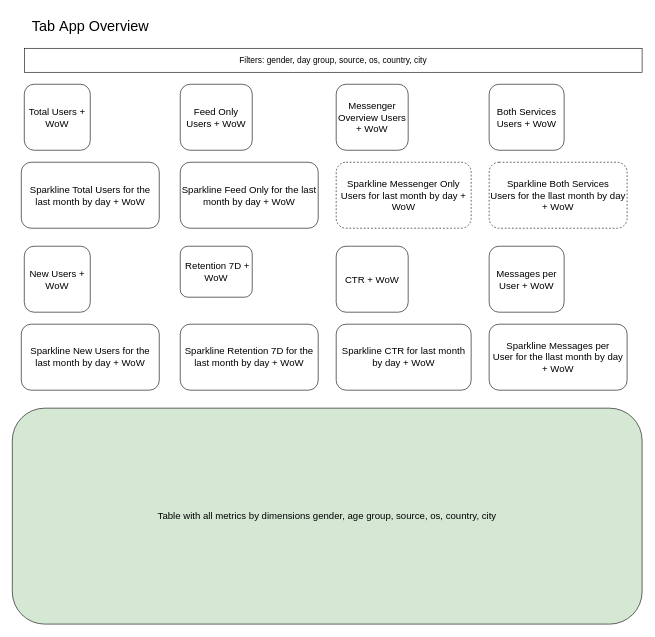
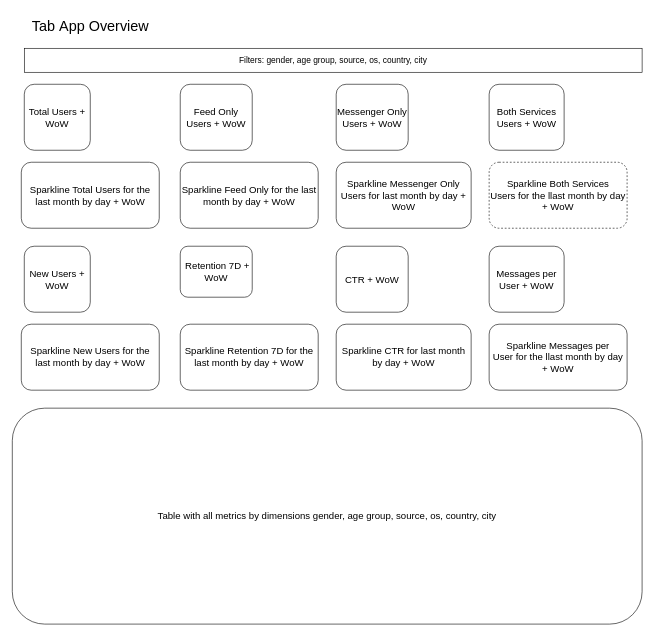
(333, 60) -> (333, 60)
(372, 117) -> (372, 117)
(404, 195) -> (404, 195)
(327, 516) -> (327, 516)
